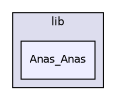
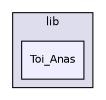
(58, 60) -> (53, 60)
